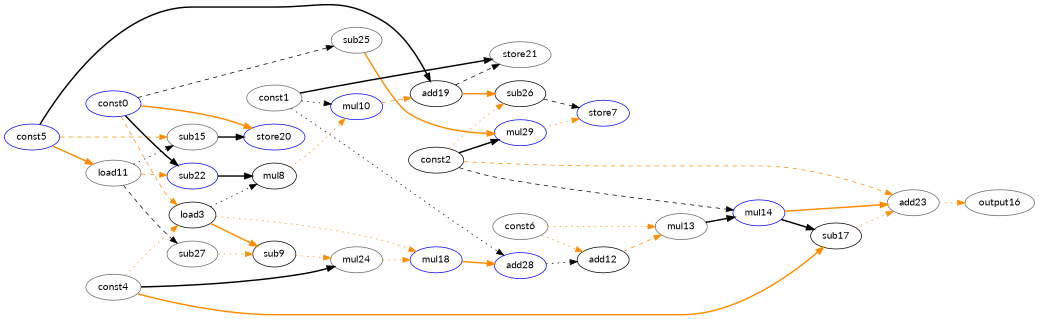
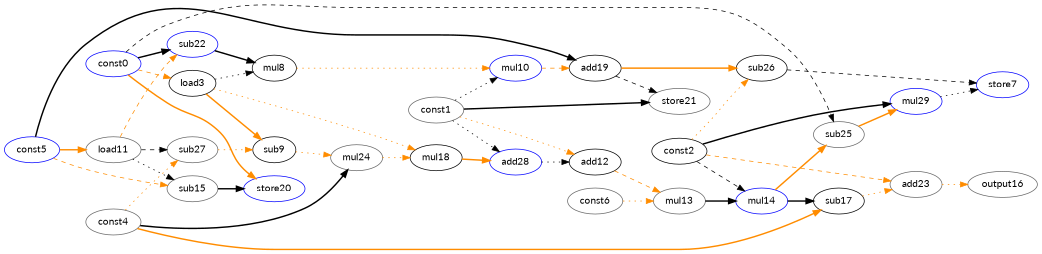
(558, 124) -> (956, 94)
(832, 208) -> (795, 172)
(559, 242) -> (514, 133)
(148, 252) -> (148, 187)
(436, 260) -> (436, 158)
